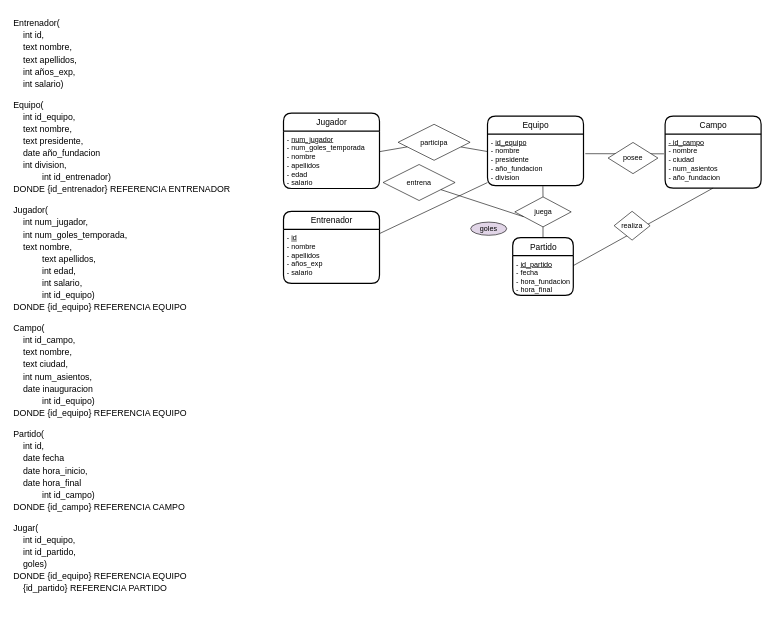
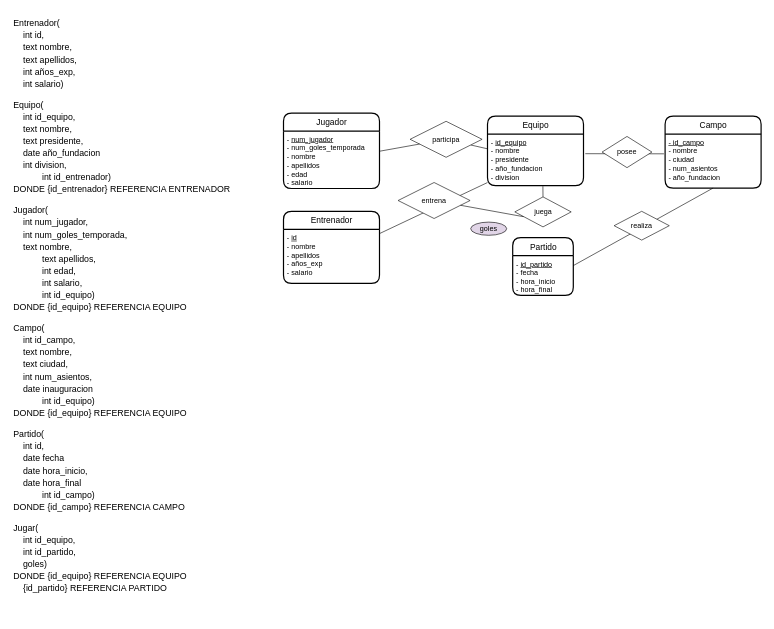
(434, 142) -> (446, 139)
(633, 158) -> (627, 152)
(419, 182) -> (434, 200)
(632, 226) -> (642, 226)
(543, 232) -> none
(547, 277) -> (539, 277)
